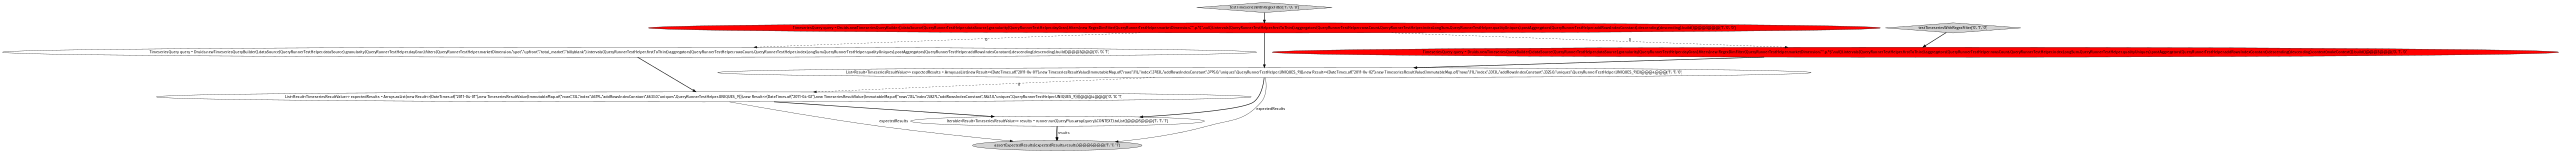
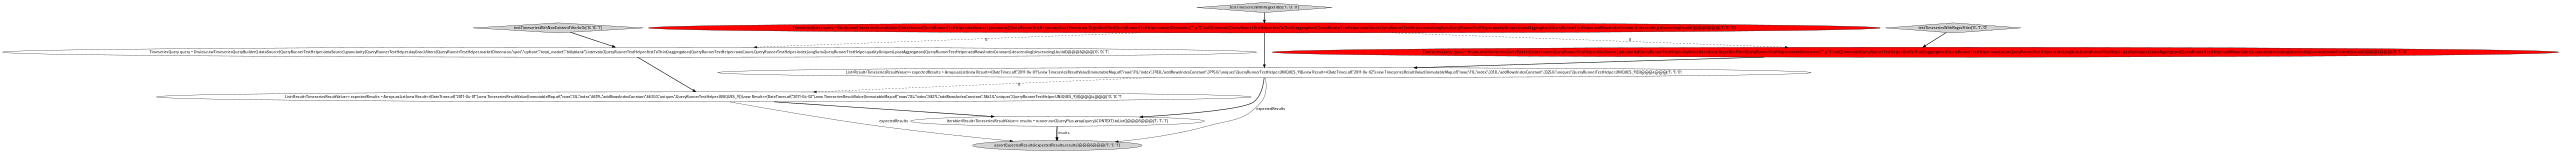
none -> (558, 28)
